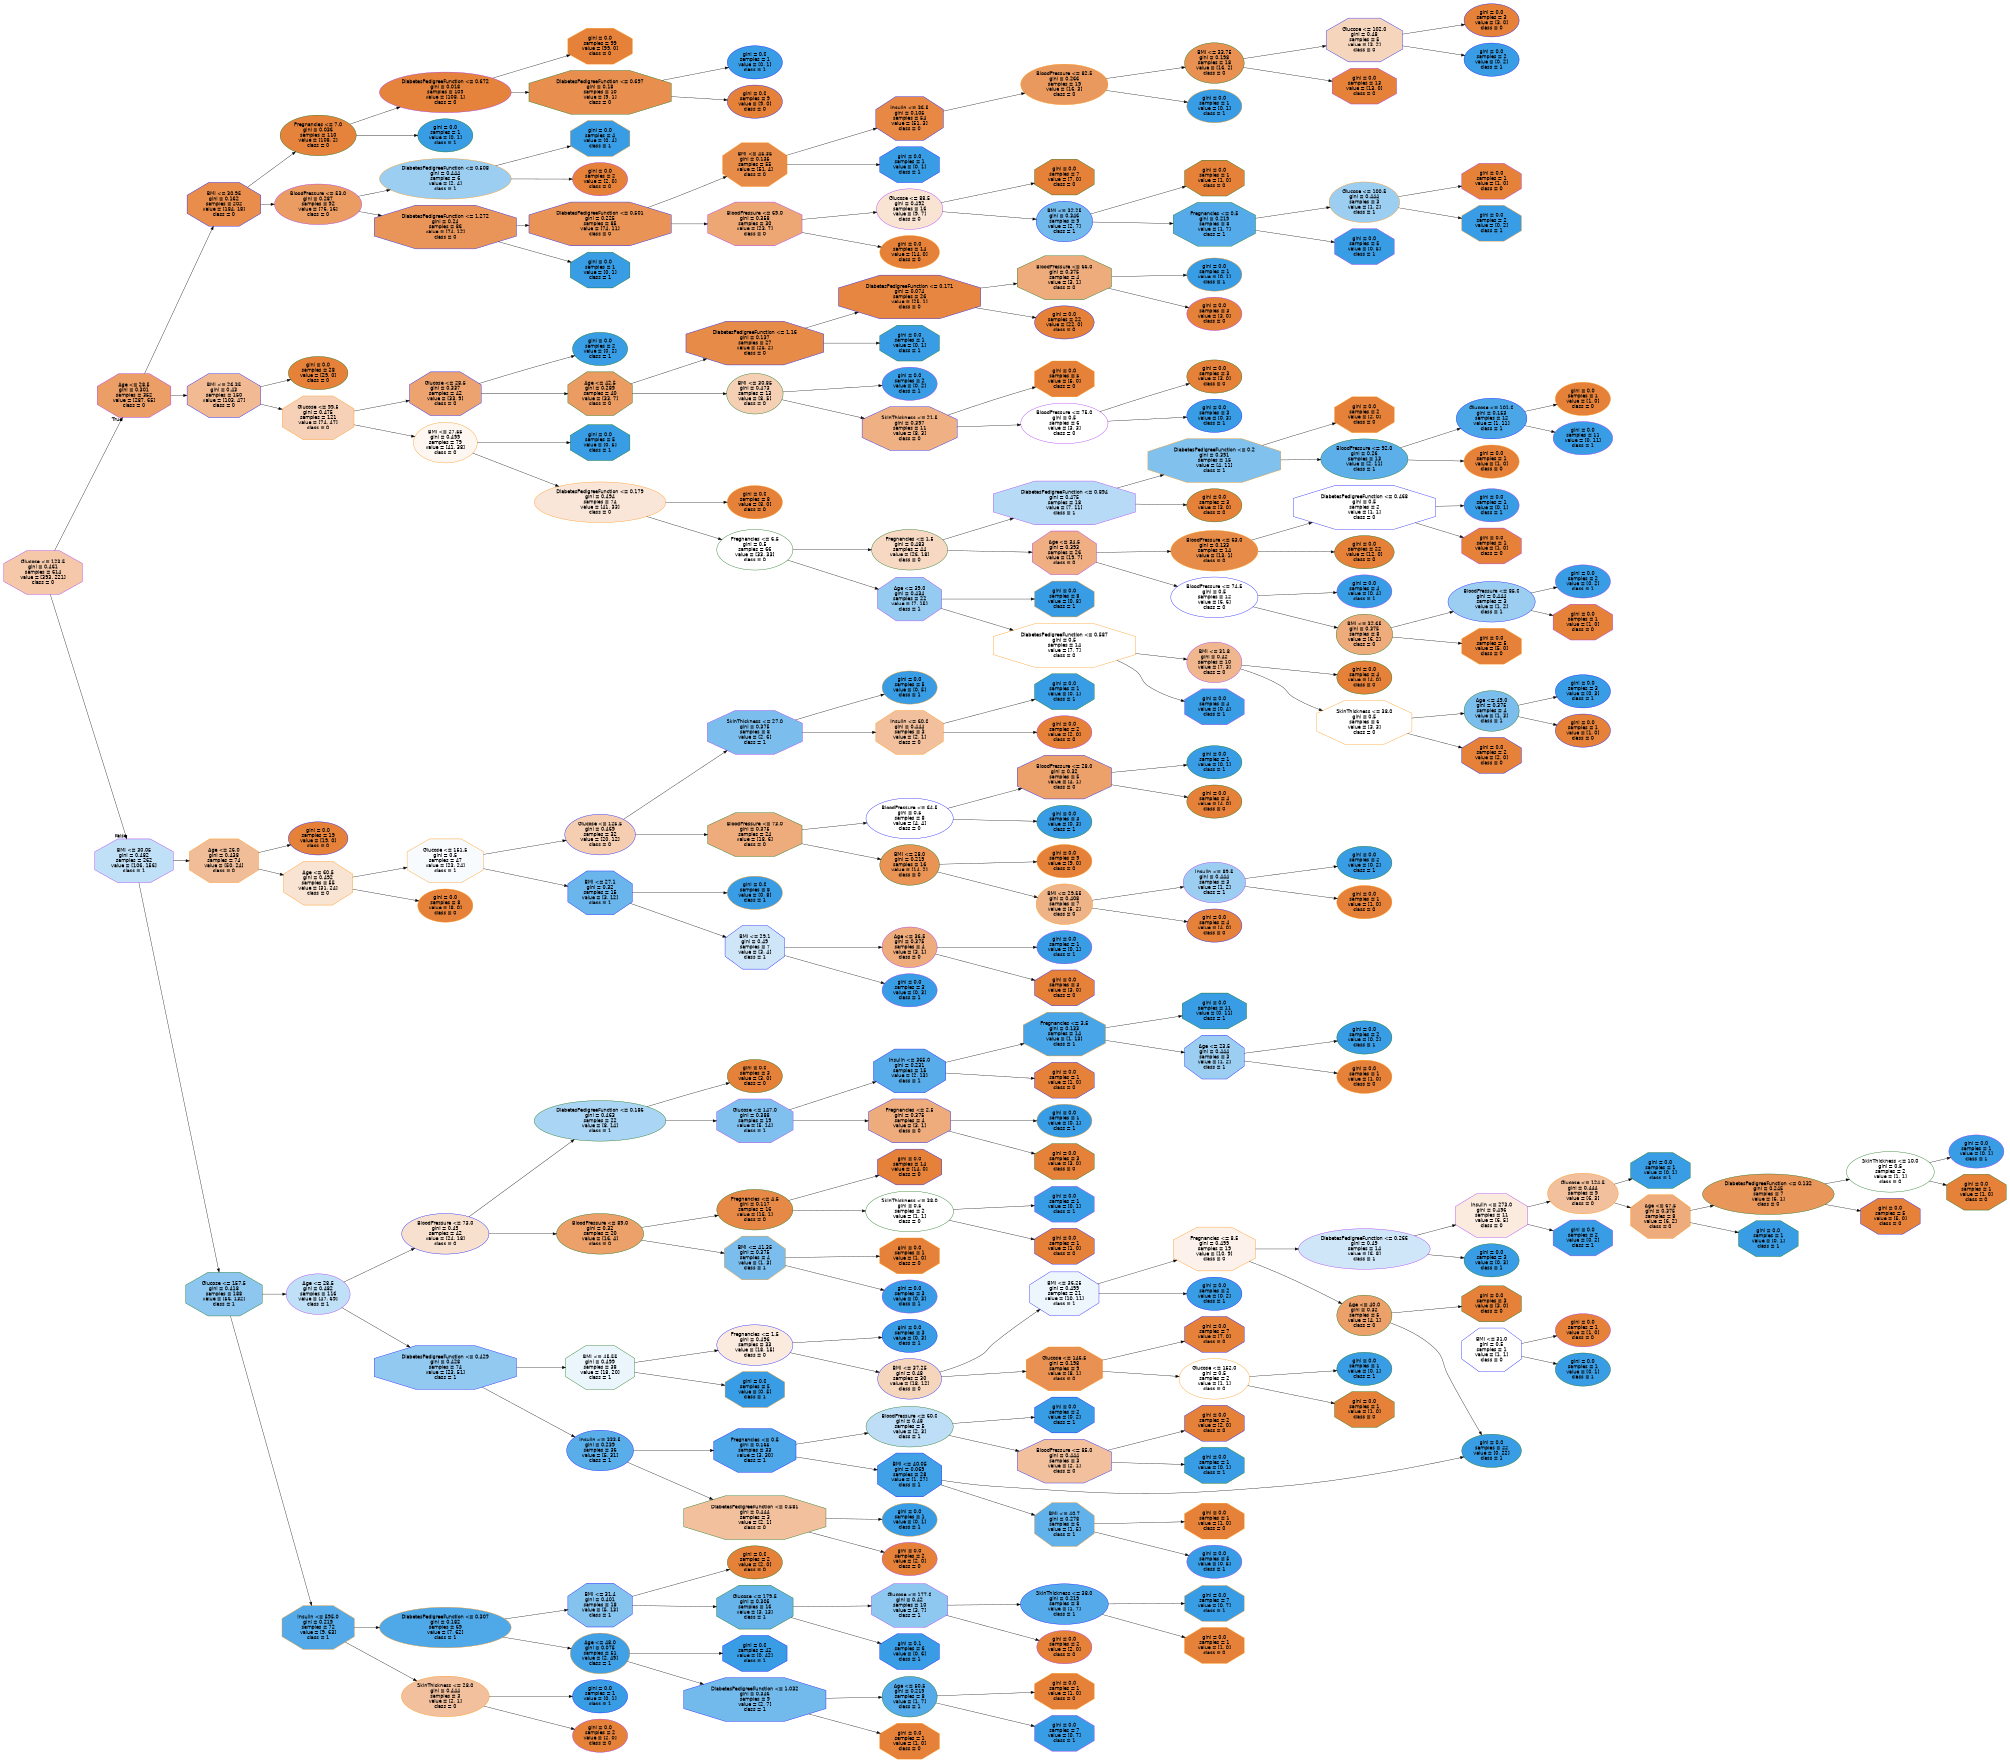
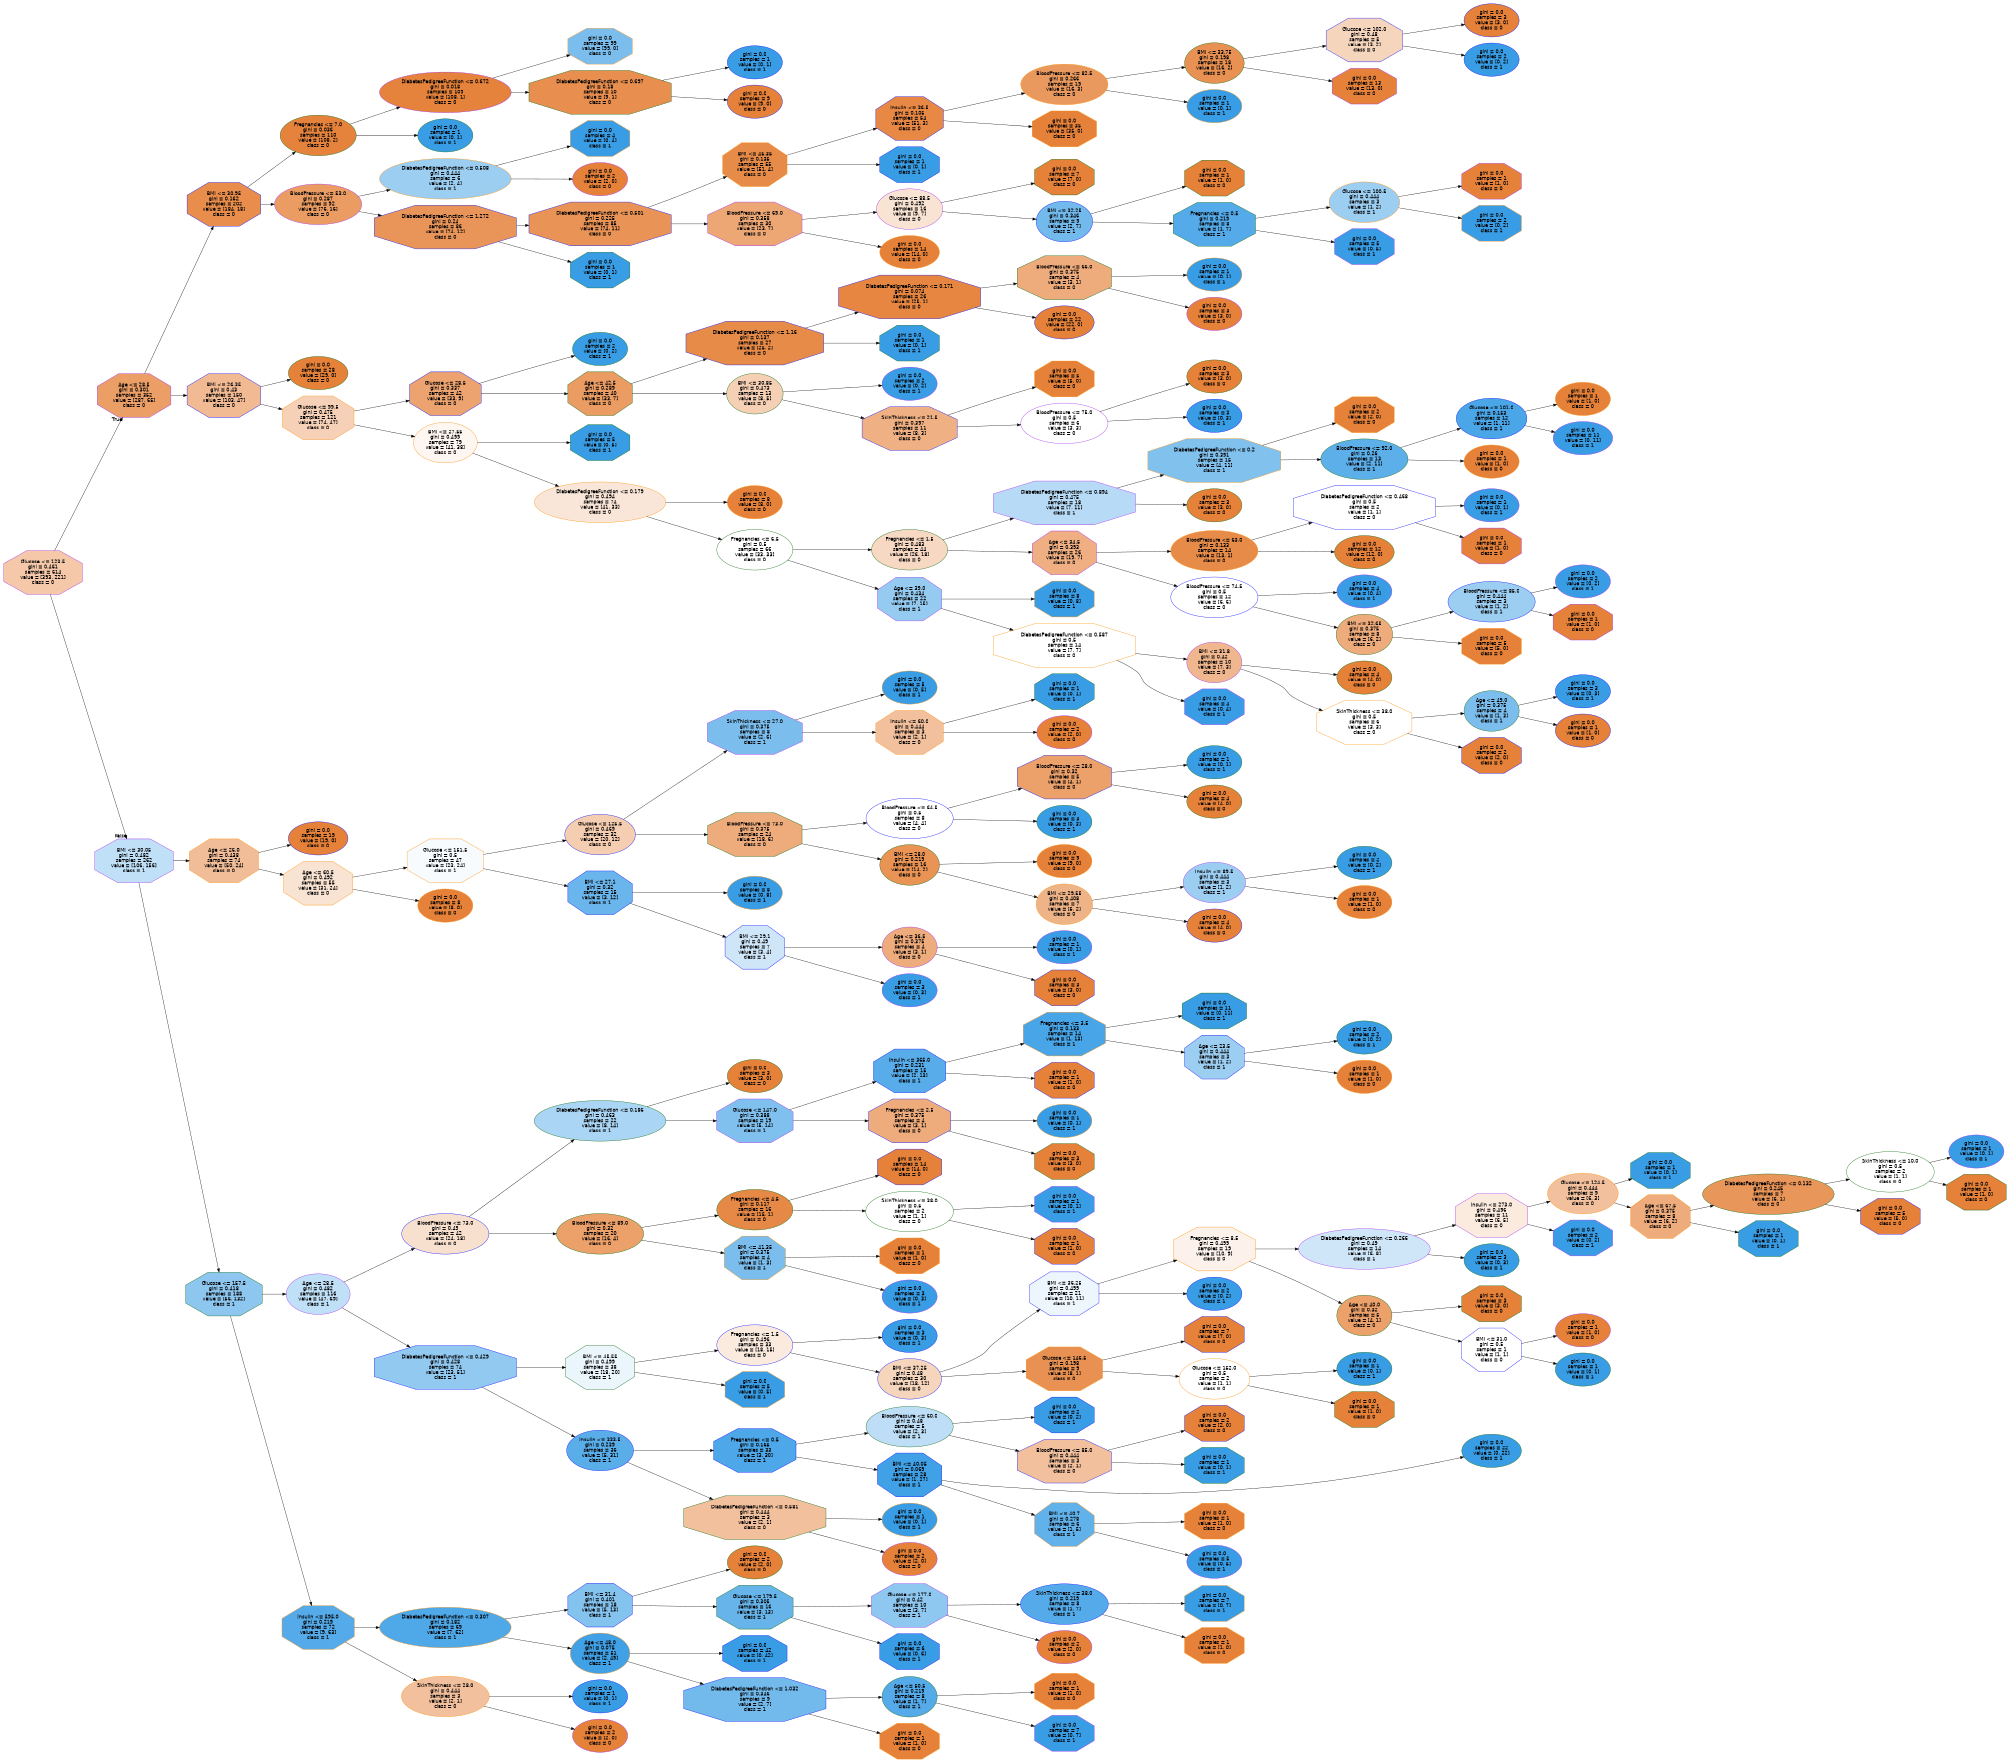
(600, 46) -> (600, 46)
none -> (1064, 129)
(1364, 552) -> (1364, 552)
(1445, 1367) -> (1424, 1332)
(910, 1652) -> (910, 1652)
